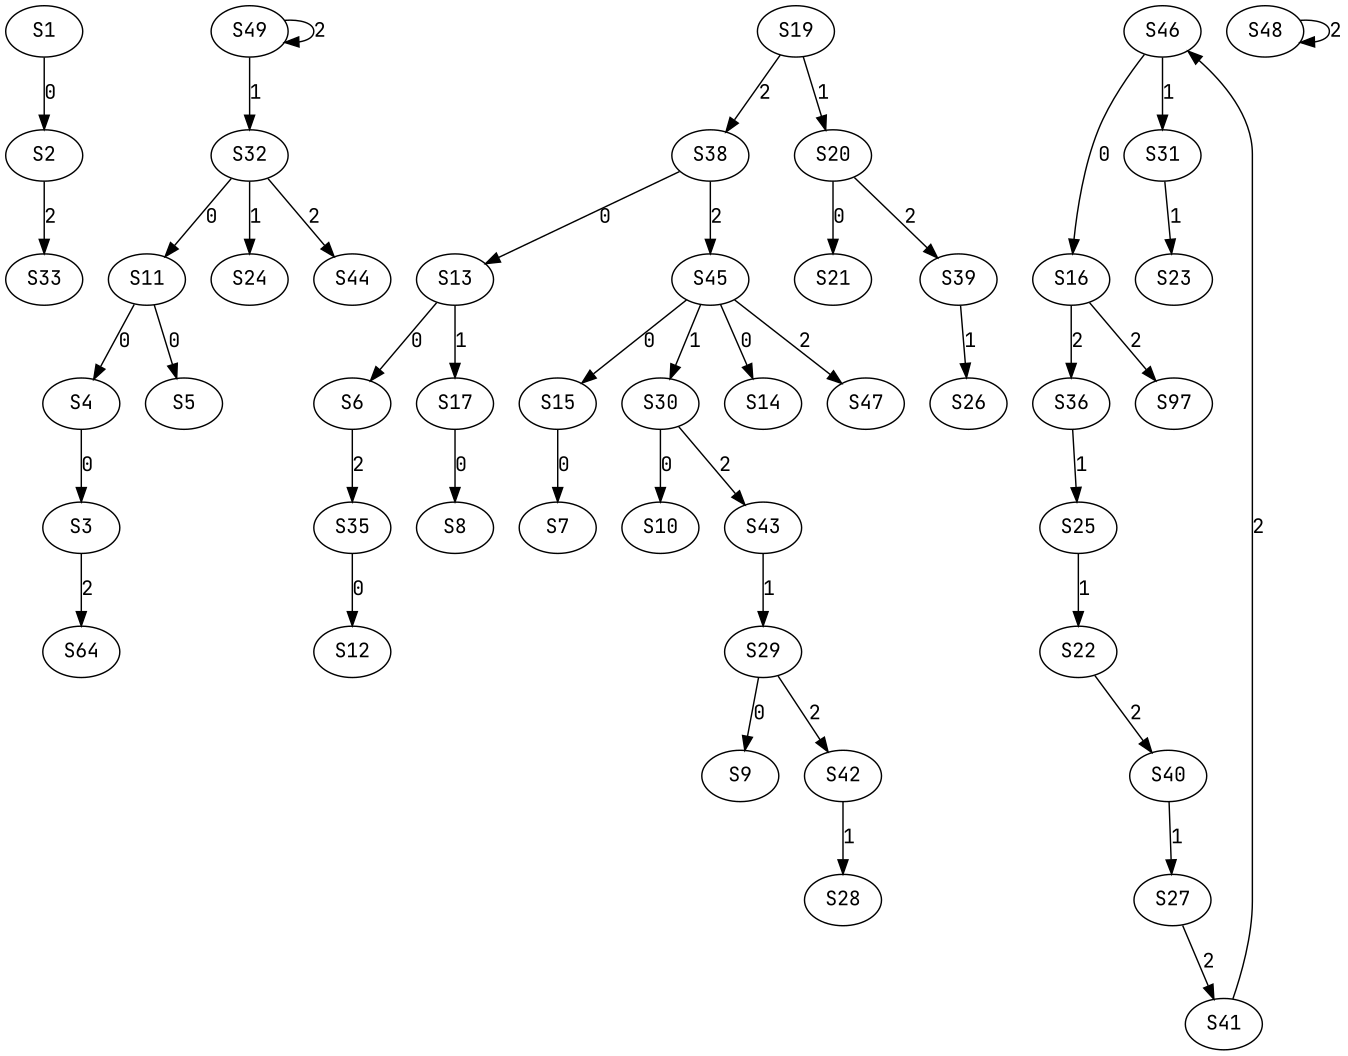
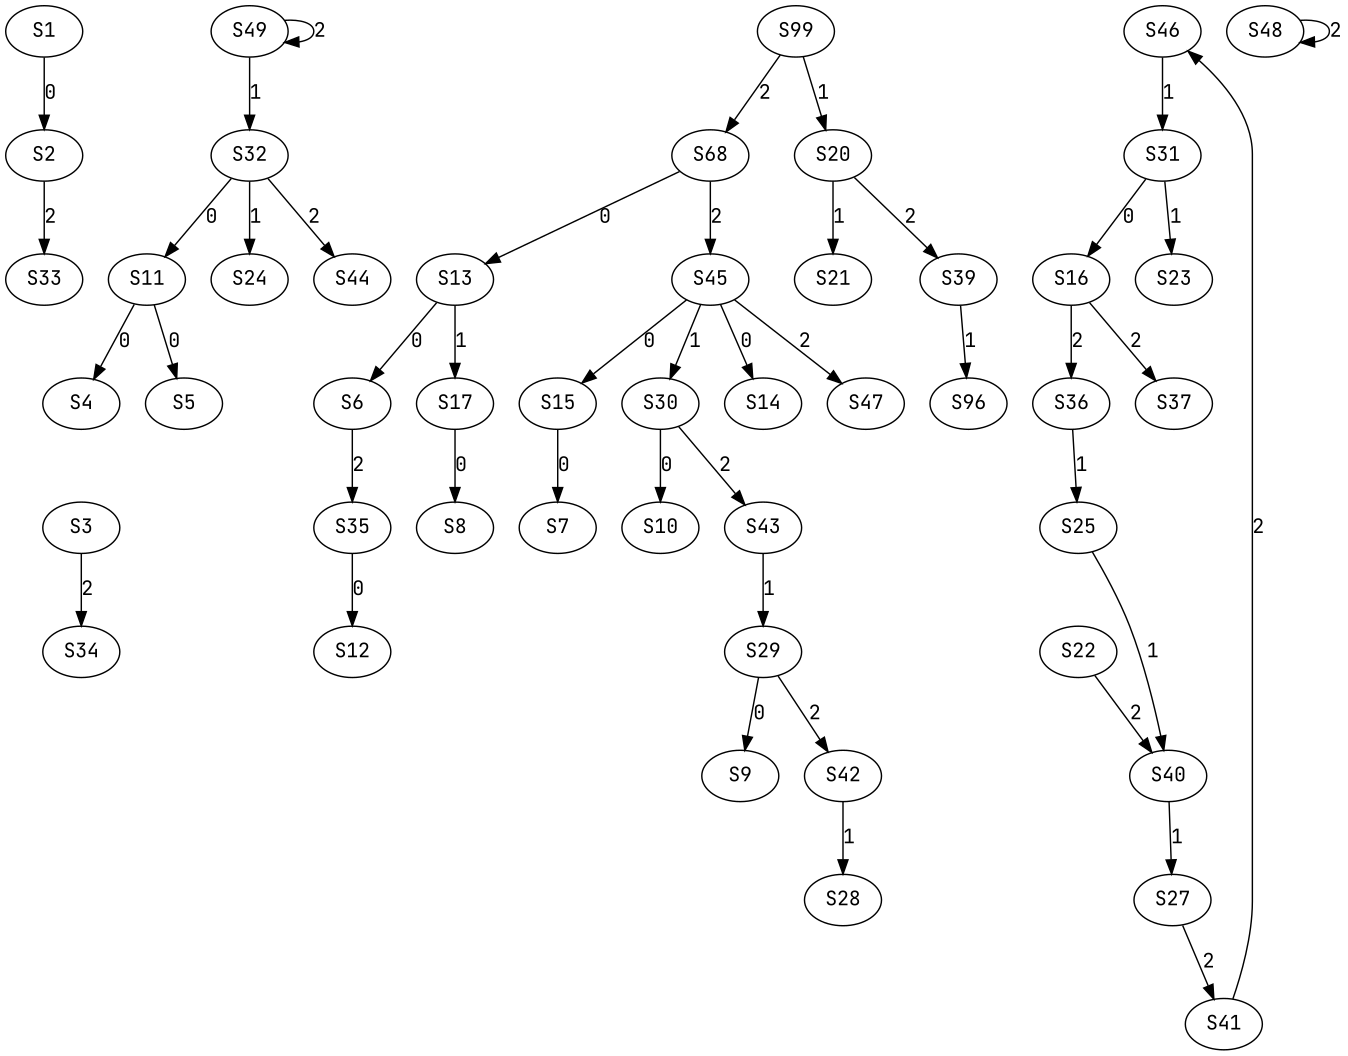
(796, 31) -> (796, 31)
(1094, 141) -> (1121, 212)
(710, 155) -> (710, 155)
(839, 218) -> (839, 218)
(969, 404) -> (969, 404)
(1174, 404) -> (1174, 404)
(81, 459) -> none
(1078, 583) -> (1135, 641)
(81, 652) -> (81, 652)
